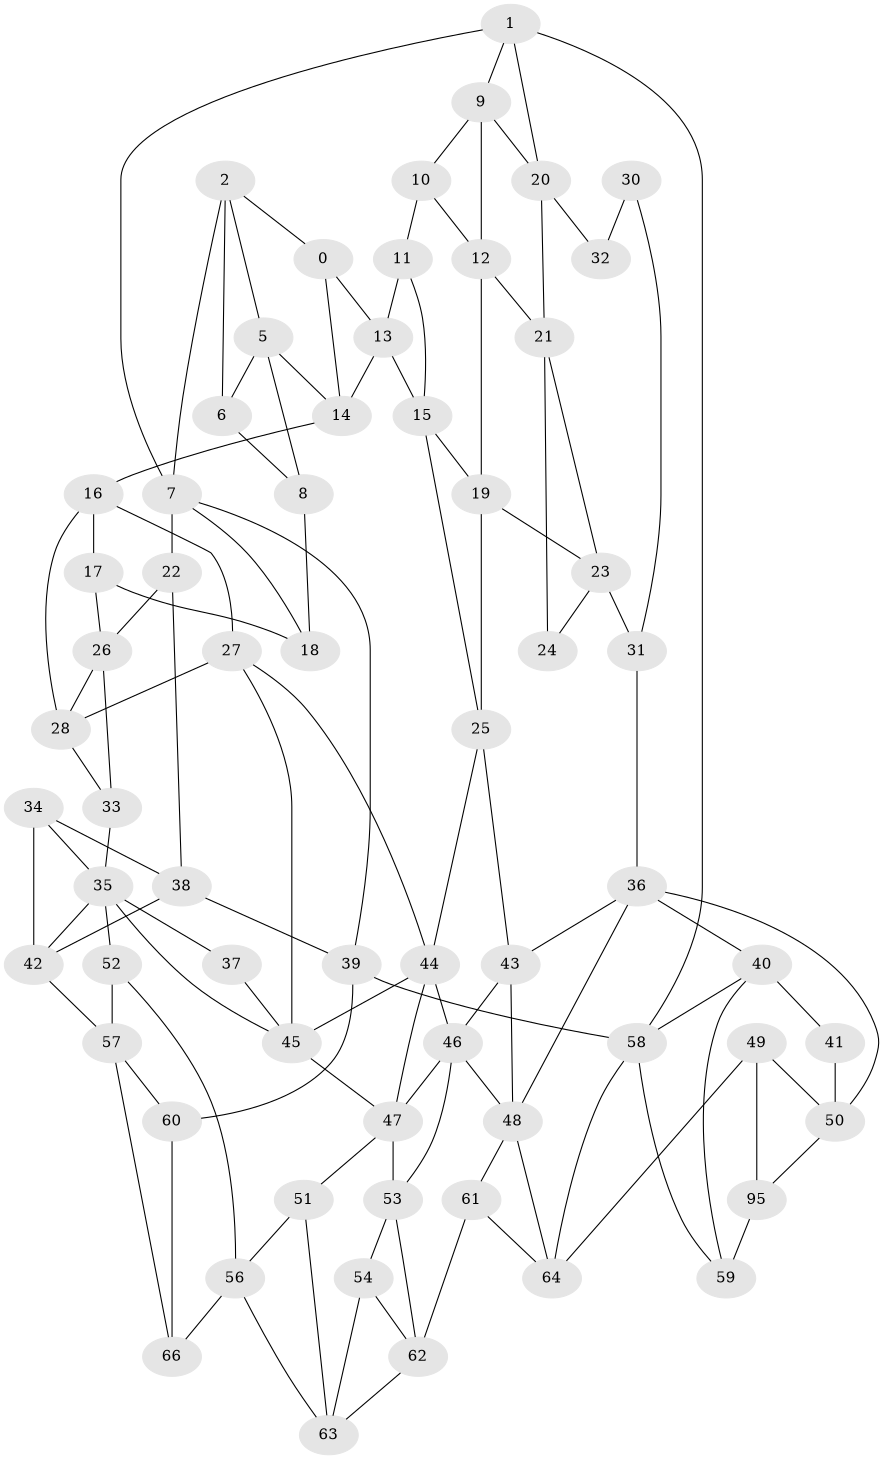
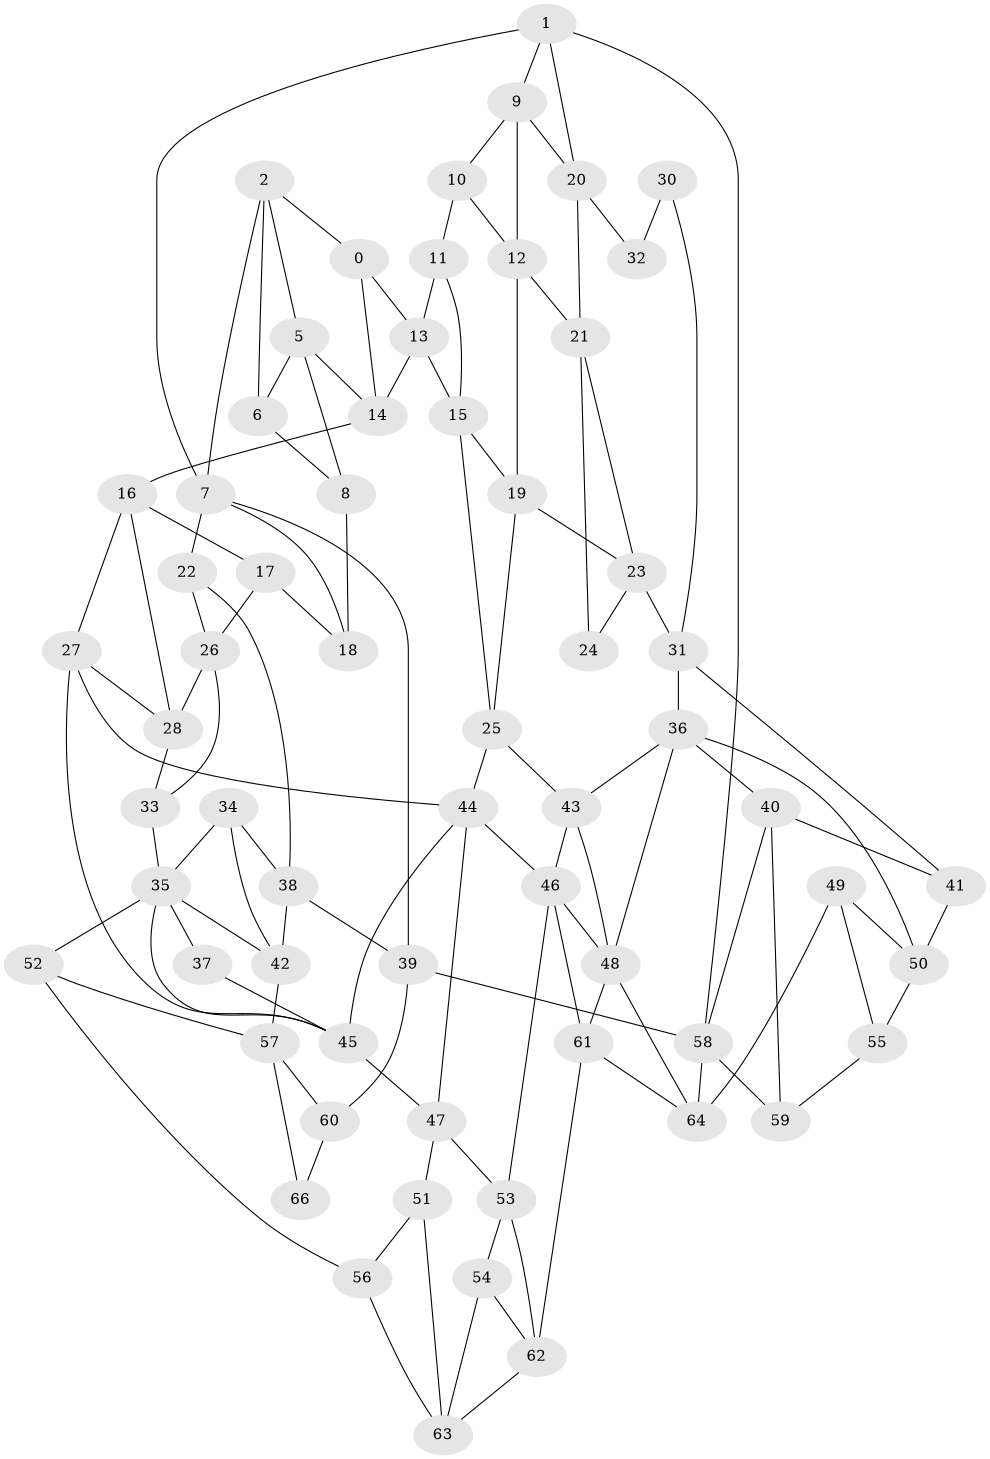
none -> (818, 768)
(423, 1082) -> (567, 965)
(757, 1200) -> (878, 1043)
(204, 1318) -> none
